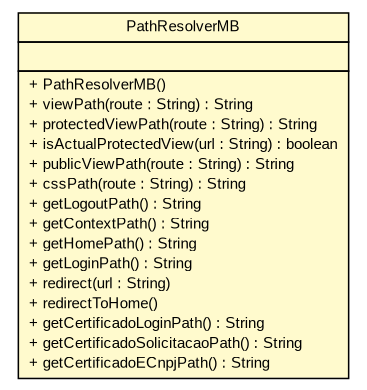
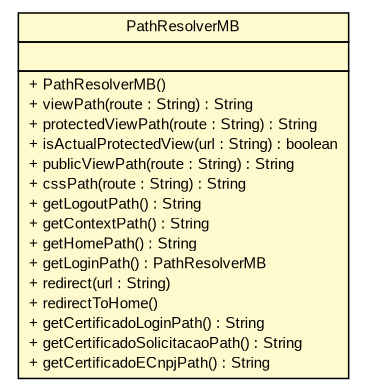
(111, 264) -> (148, 264)
